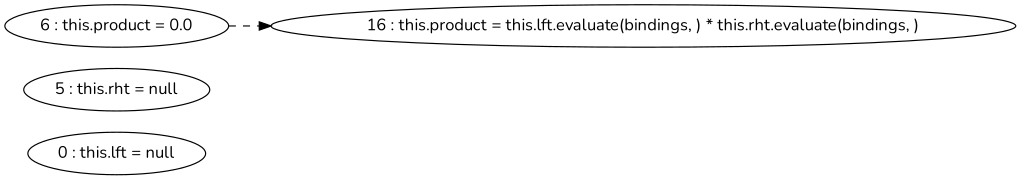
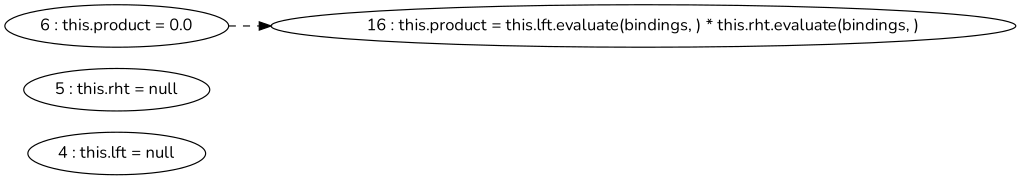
(117, 153) -> (117, 153)
